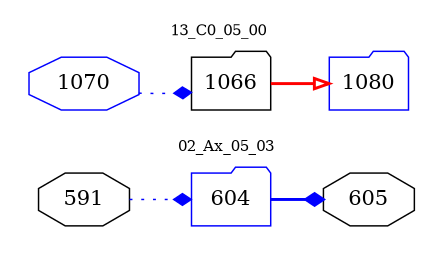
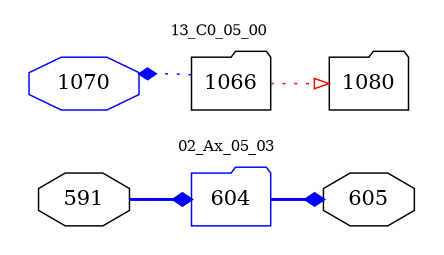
(293, 84) -> (293, 84)
(369, 84) -> (369, 84)
(156, 93) -> (174, 74)
(151, 199) -> (151, 199)
